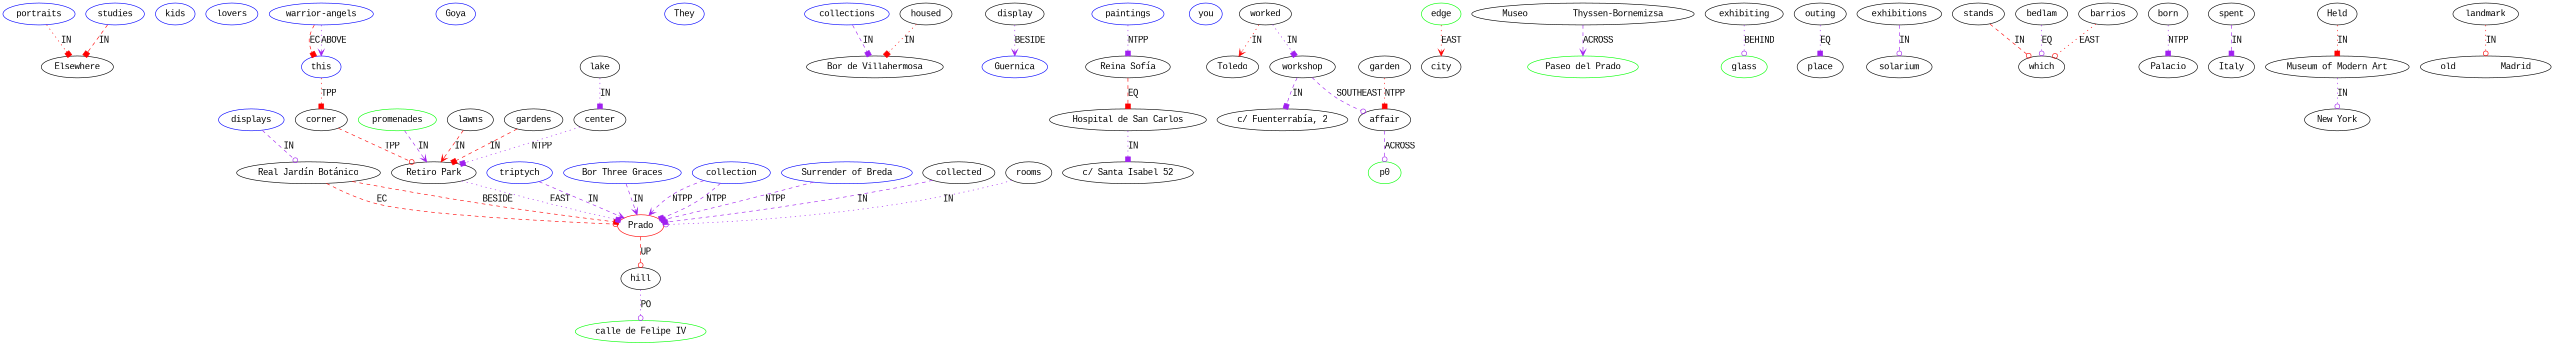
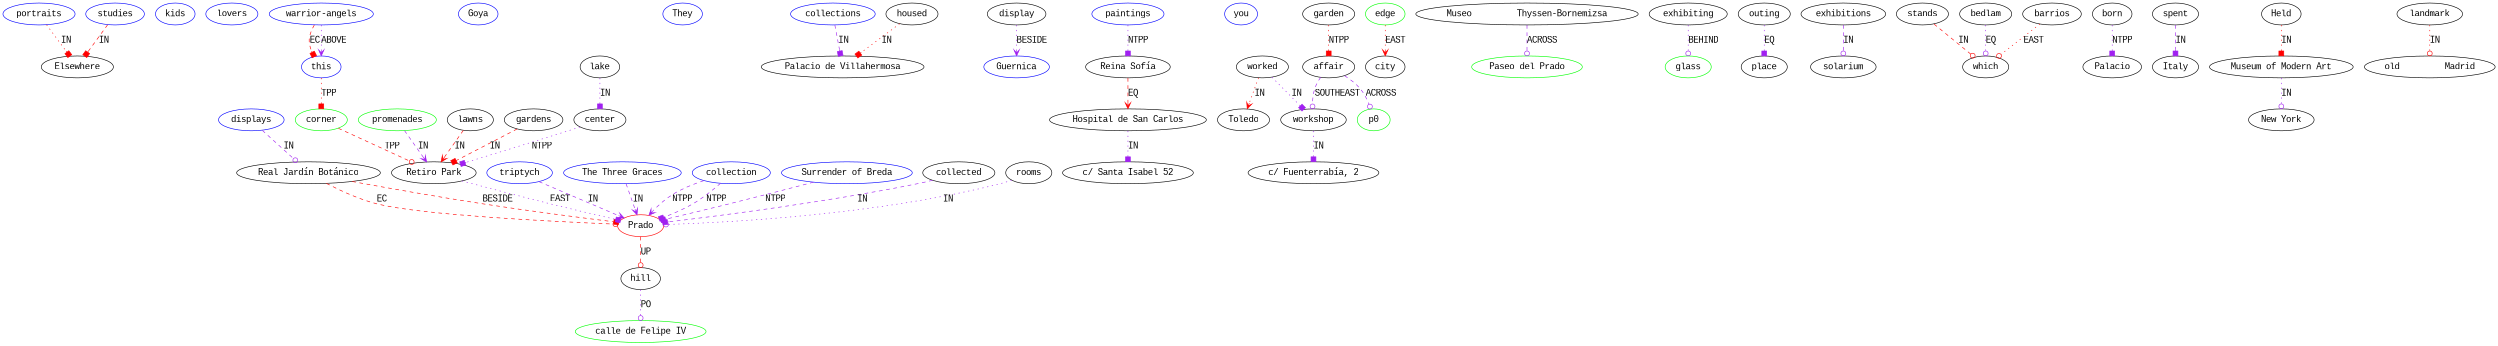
(1583, 37) -> (1527, 38)
(875, 67) -> (843, 67)
(1128, 90) -> (1128, 90)
(1292, 90) -> (1313, 143)
(1335, 97) -> (1314, 90)
(321, 120) -> (321, 120)
(622, 173) -> (622, 173)
